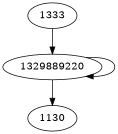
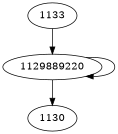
(52, 16) -> (52, 16)
(52, 67) -> (52, 67)
